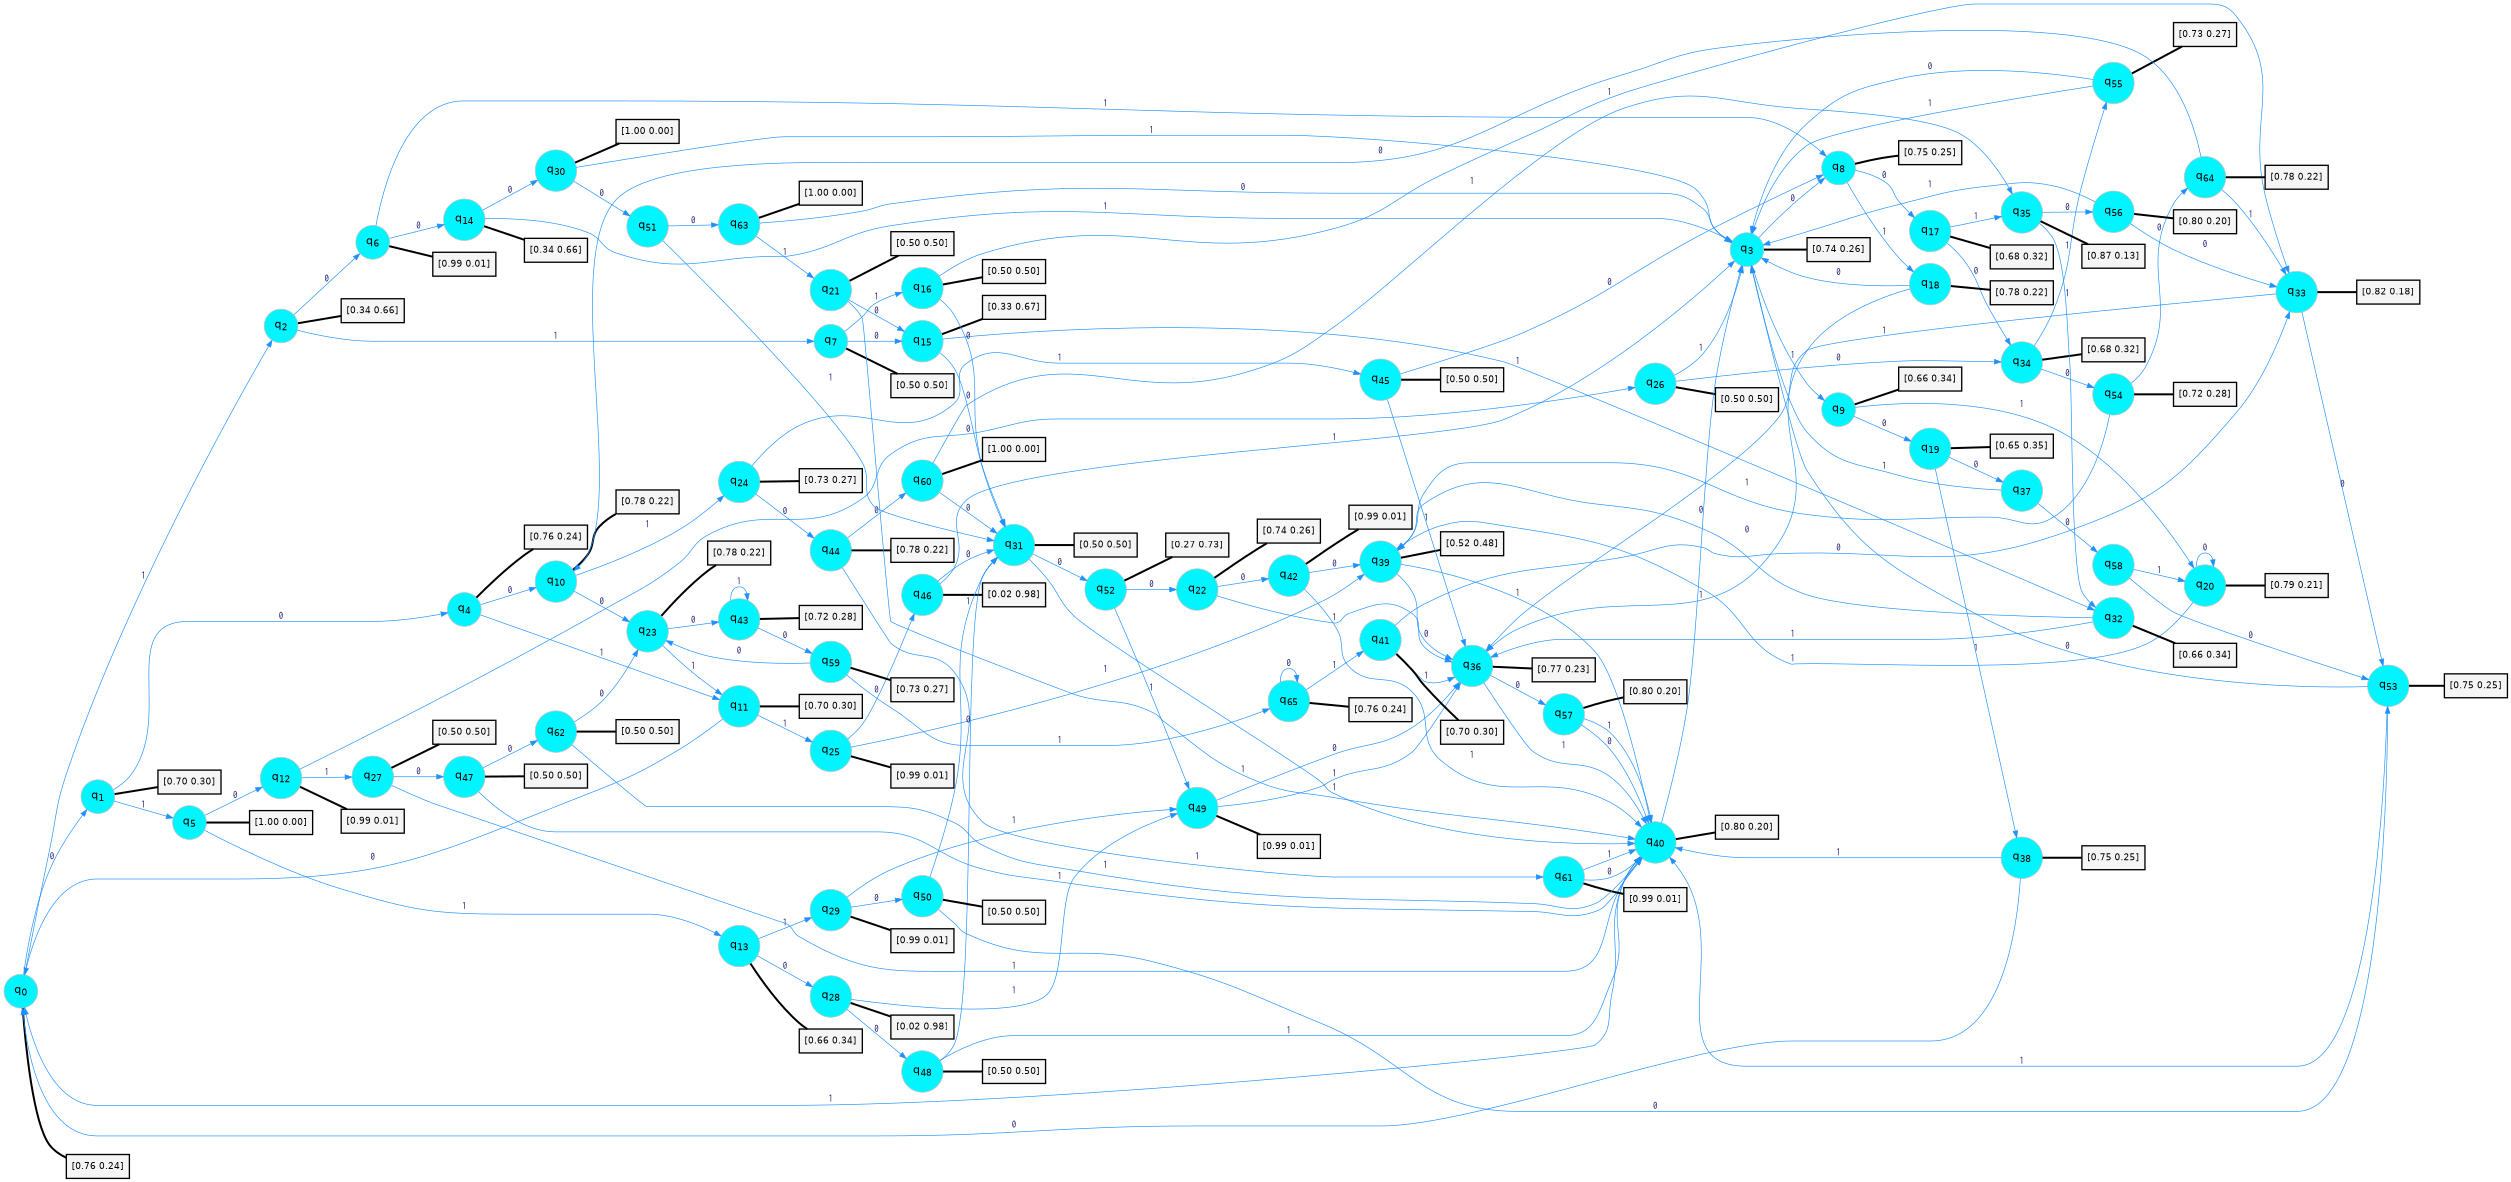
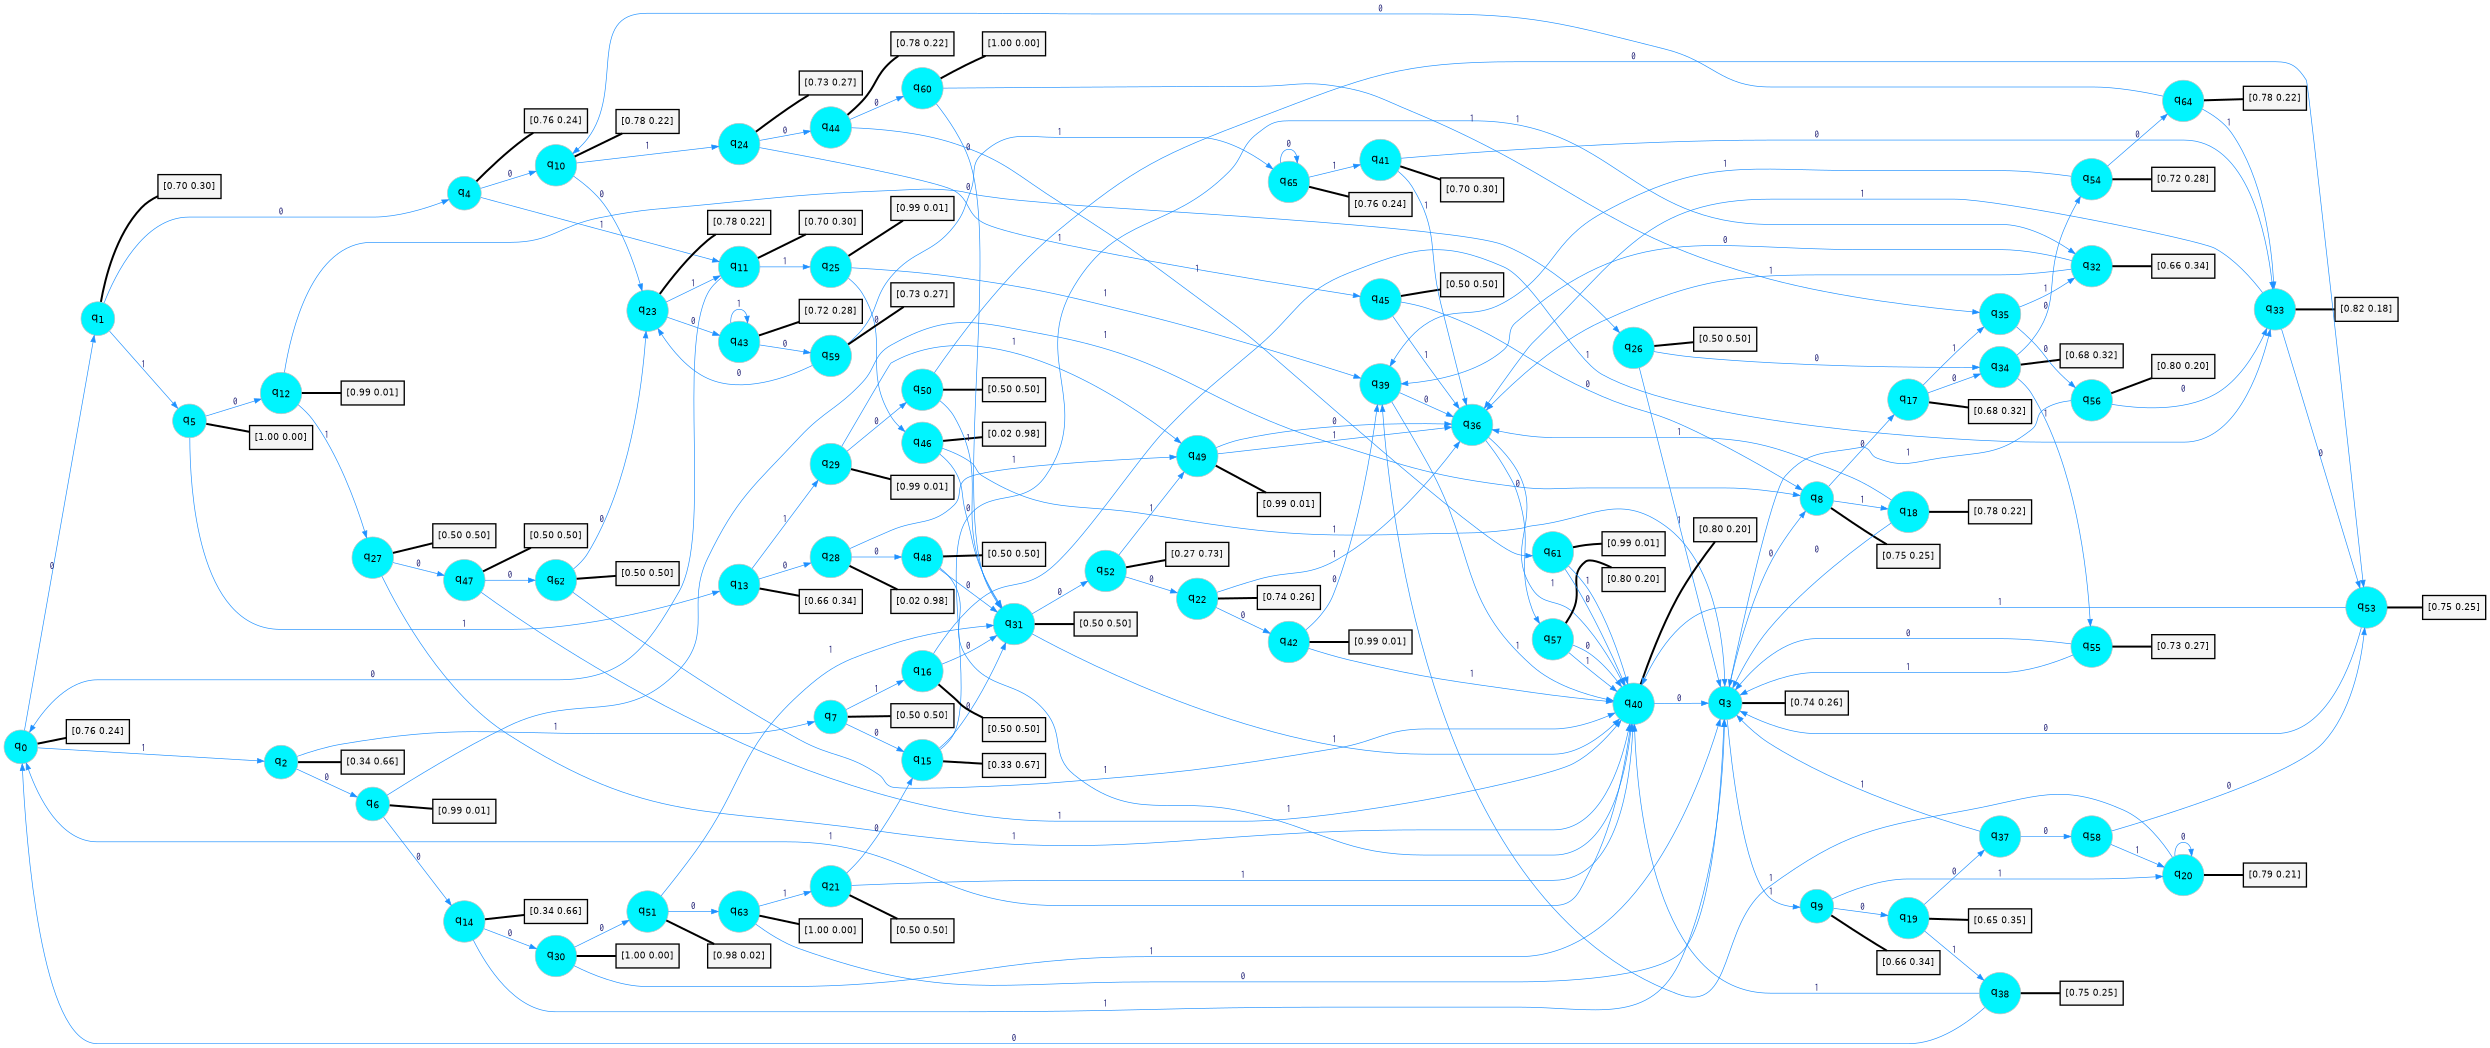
(2113, 256) -> none
(1472, 544) -> none
(1564, 670) -> none
none -> (739, 956)
